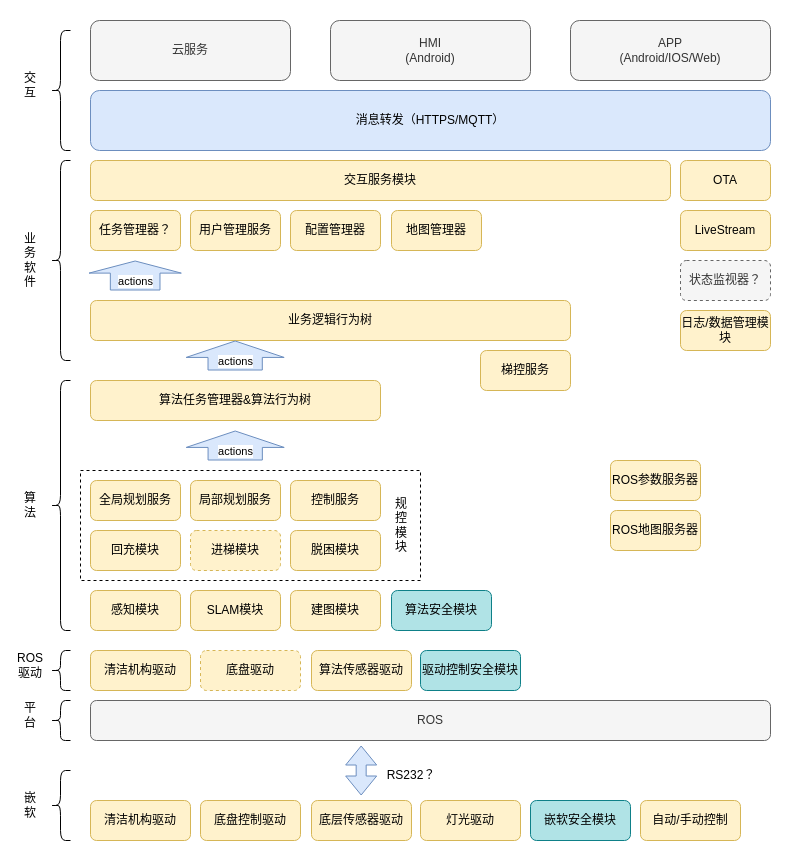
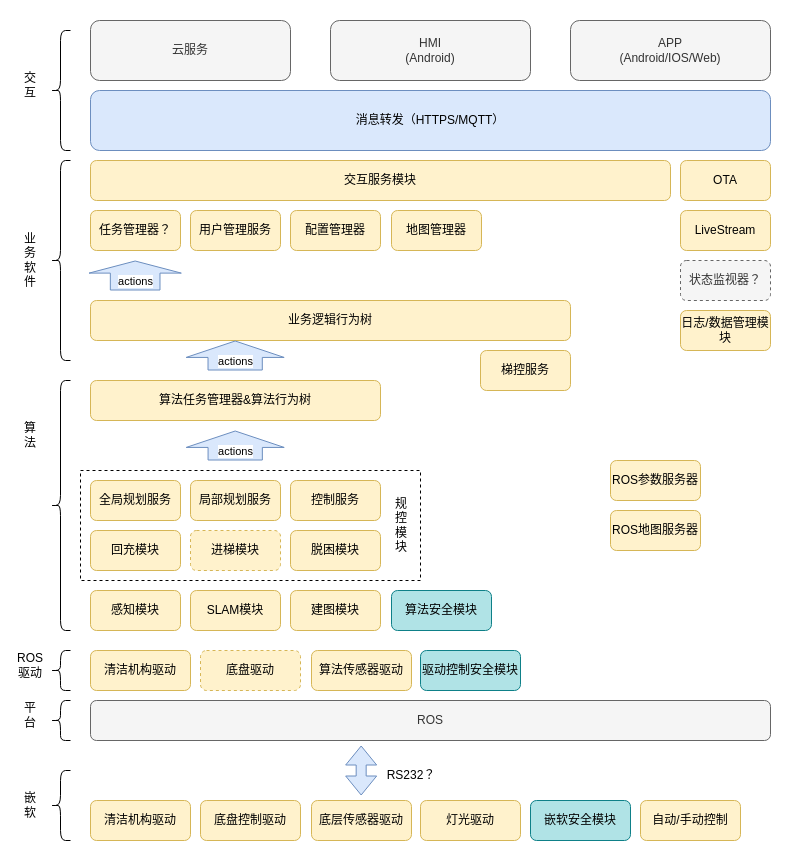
(31, 506) -> (31, 436)
